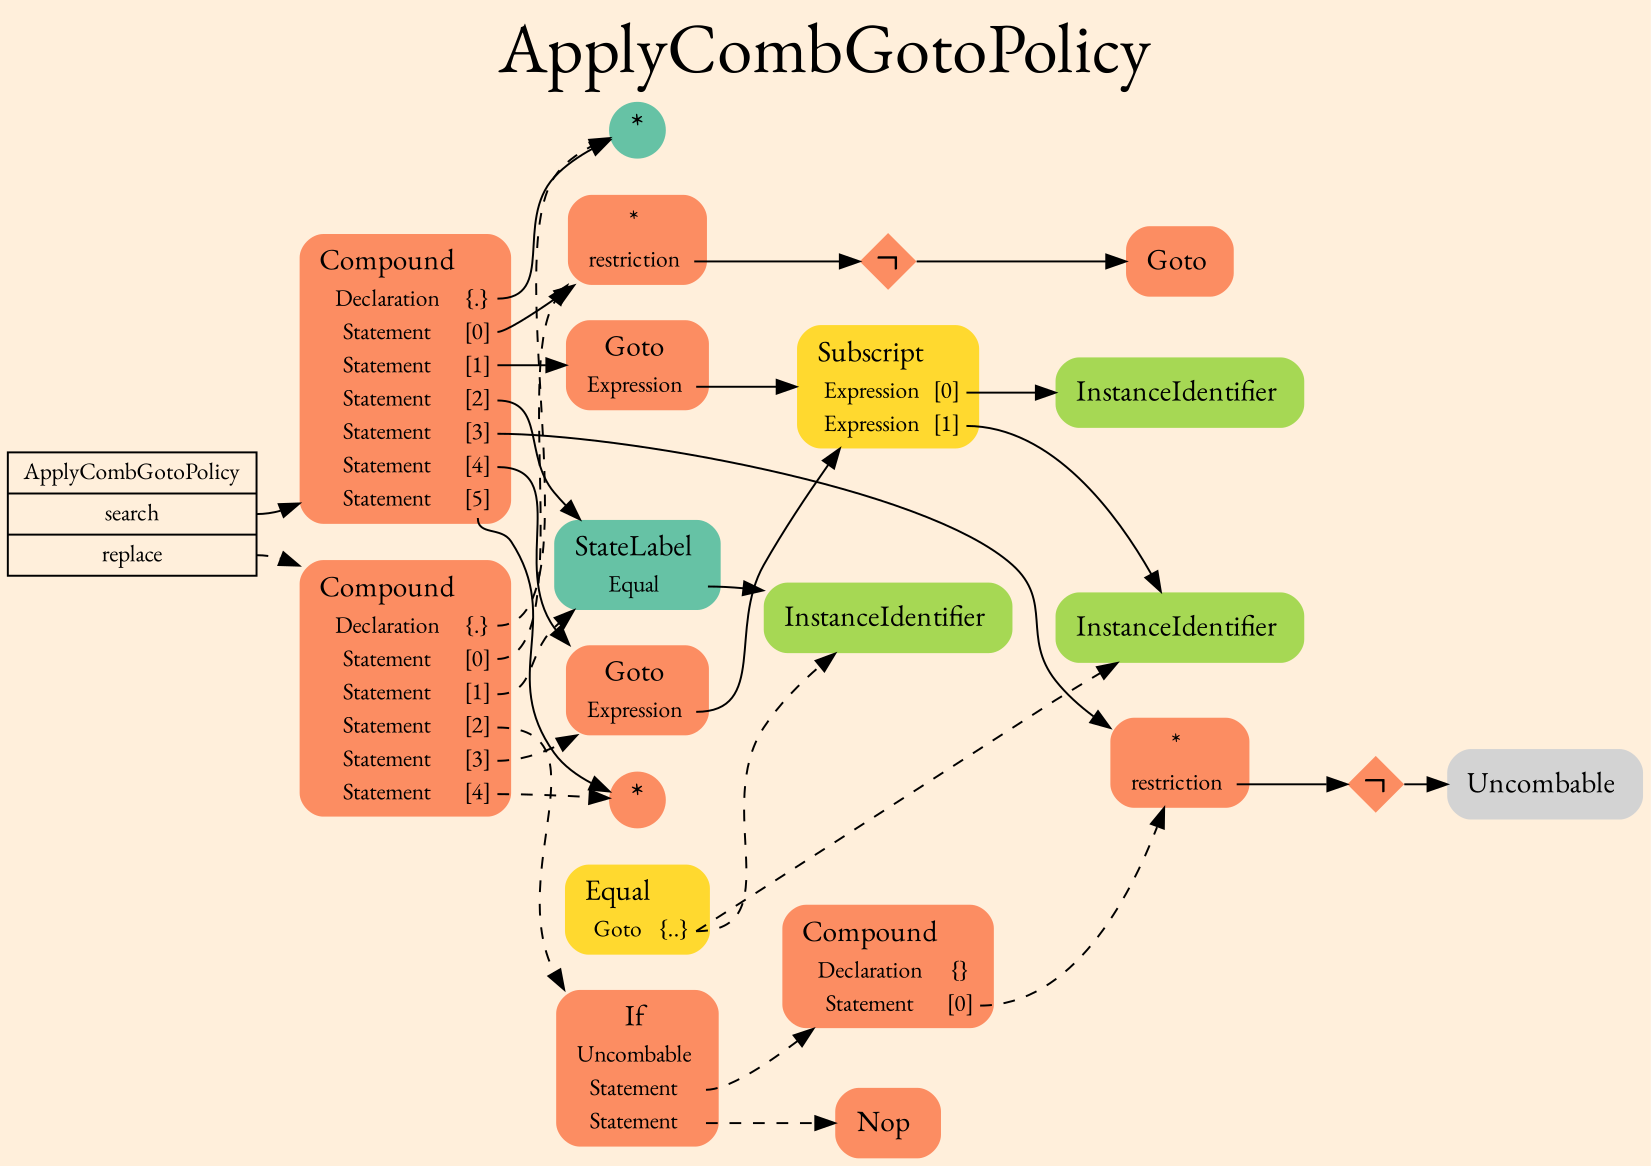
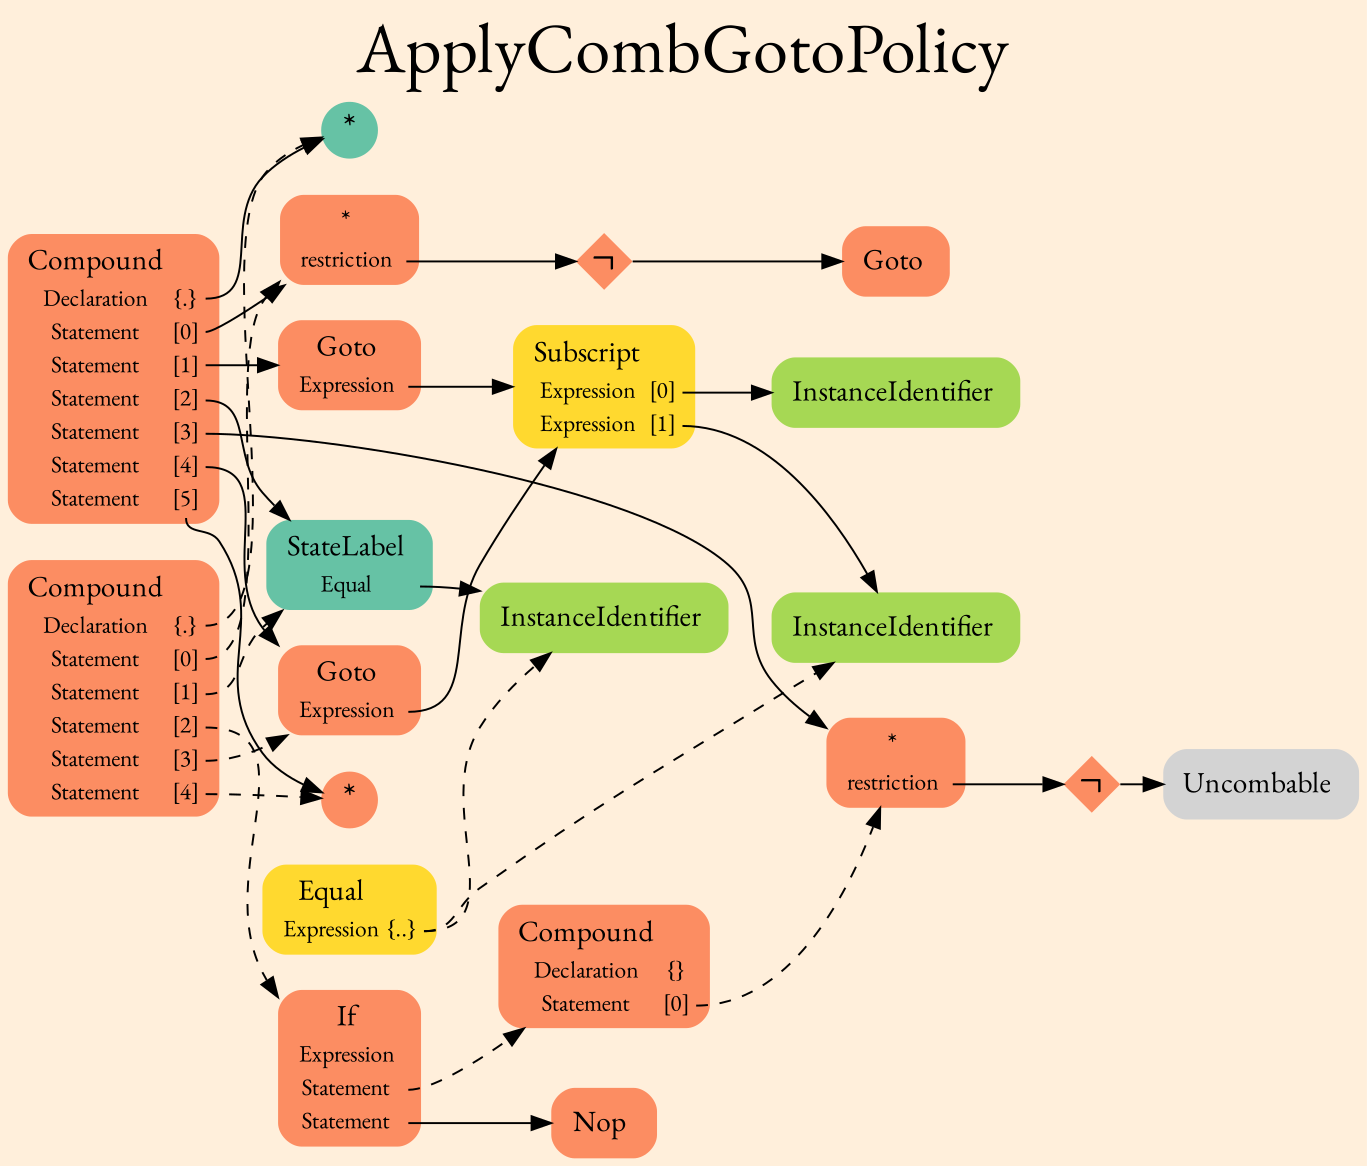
(132, 514) -> none
(618, 929) -> (331, 929)
(634, 1055) -> (347, 1055)
(761, 1123) -> (470, 1123)
